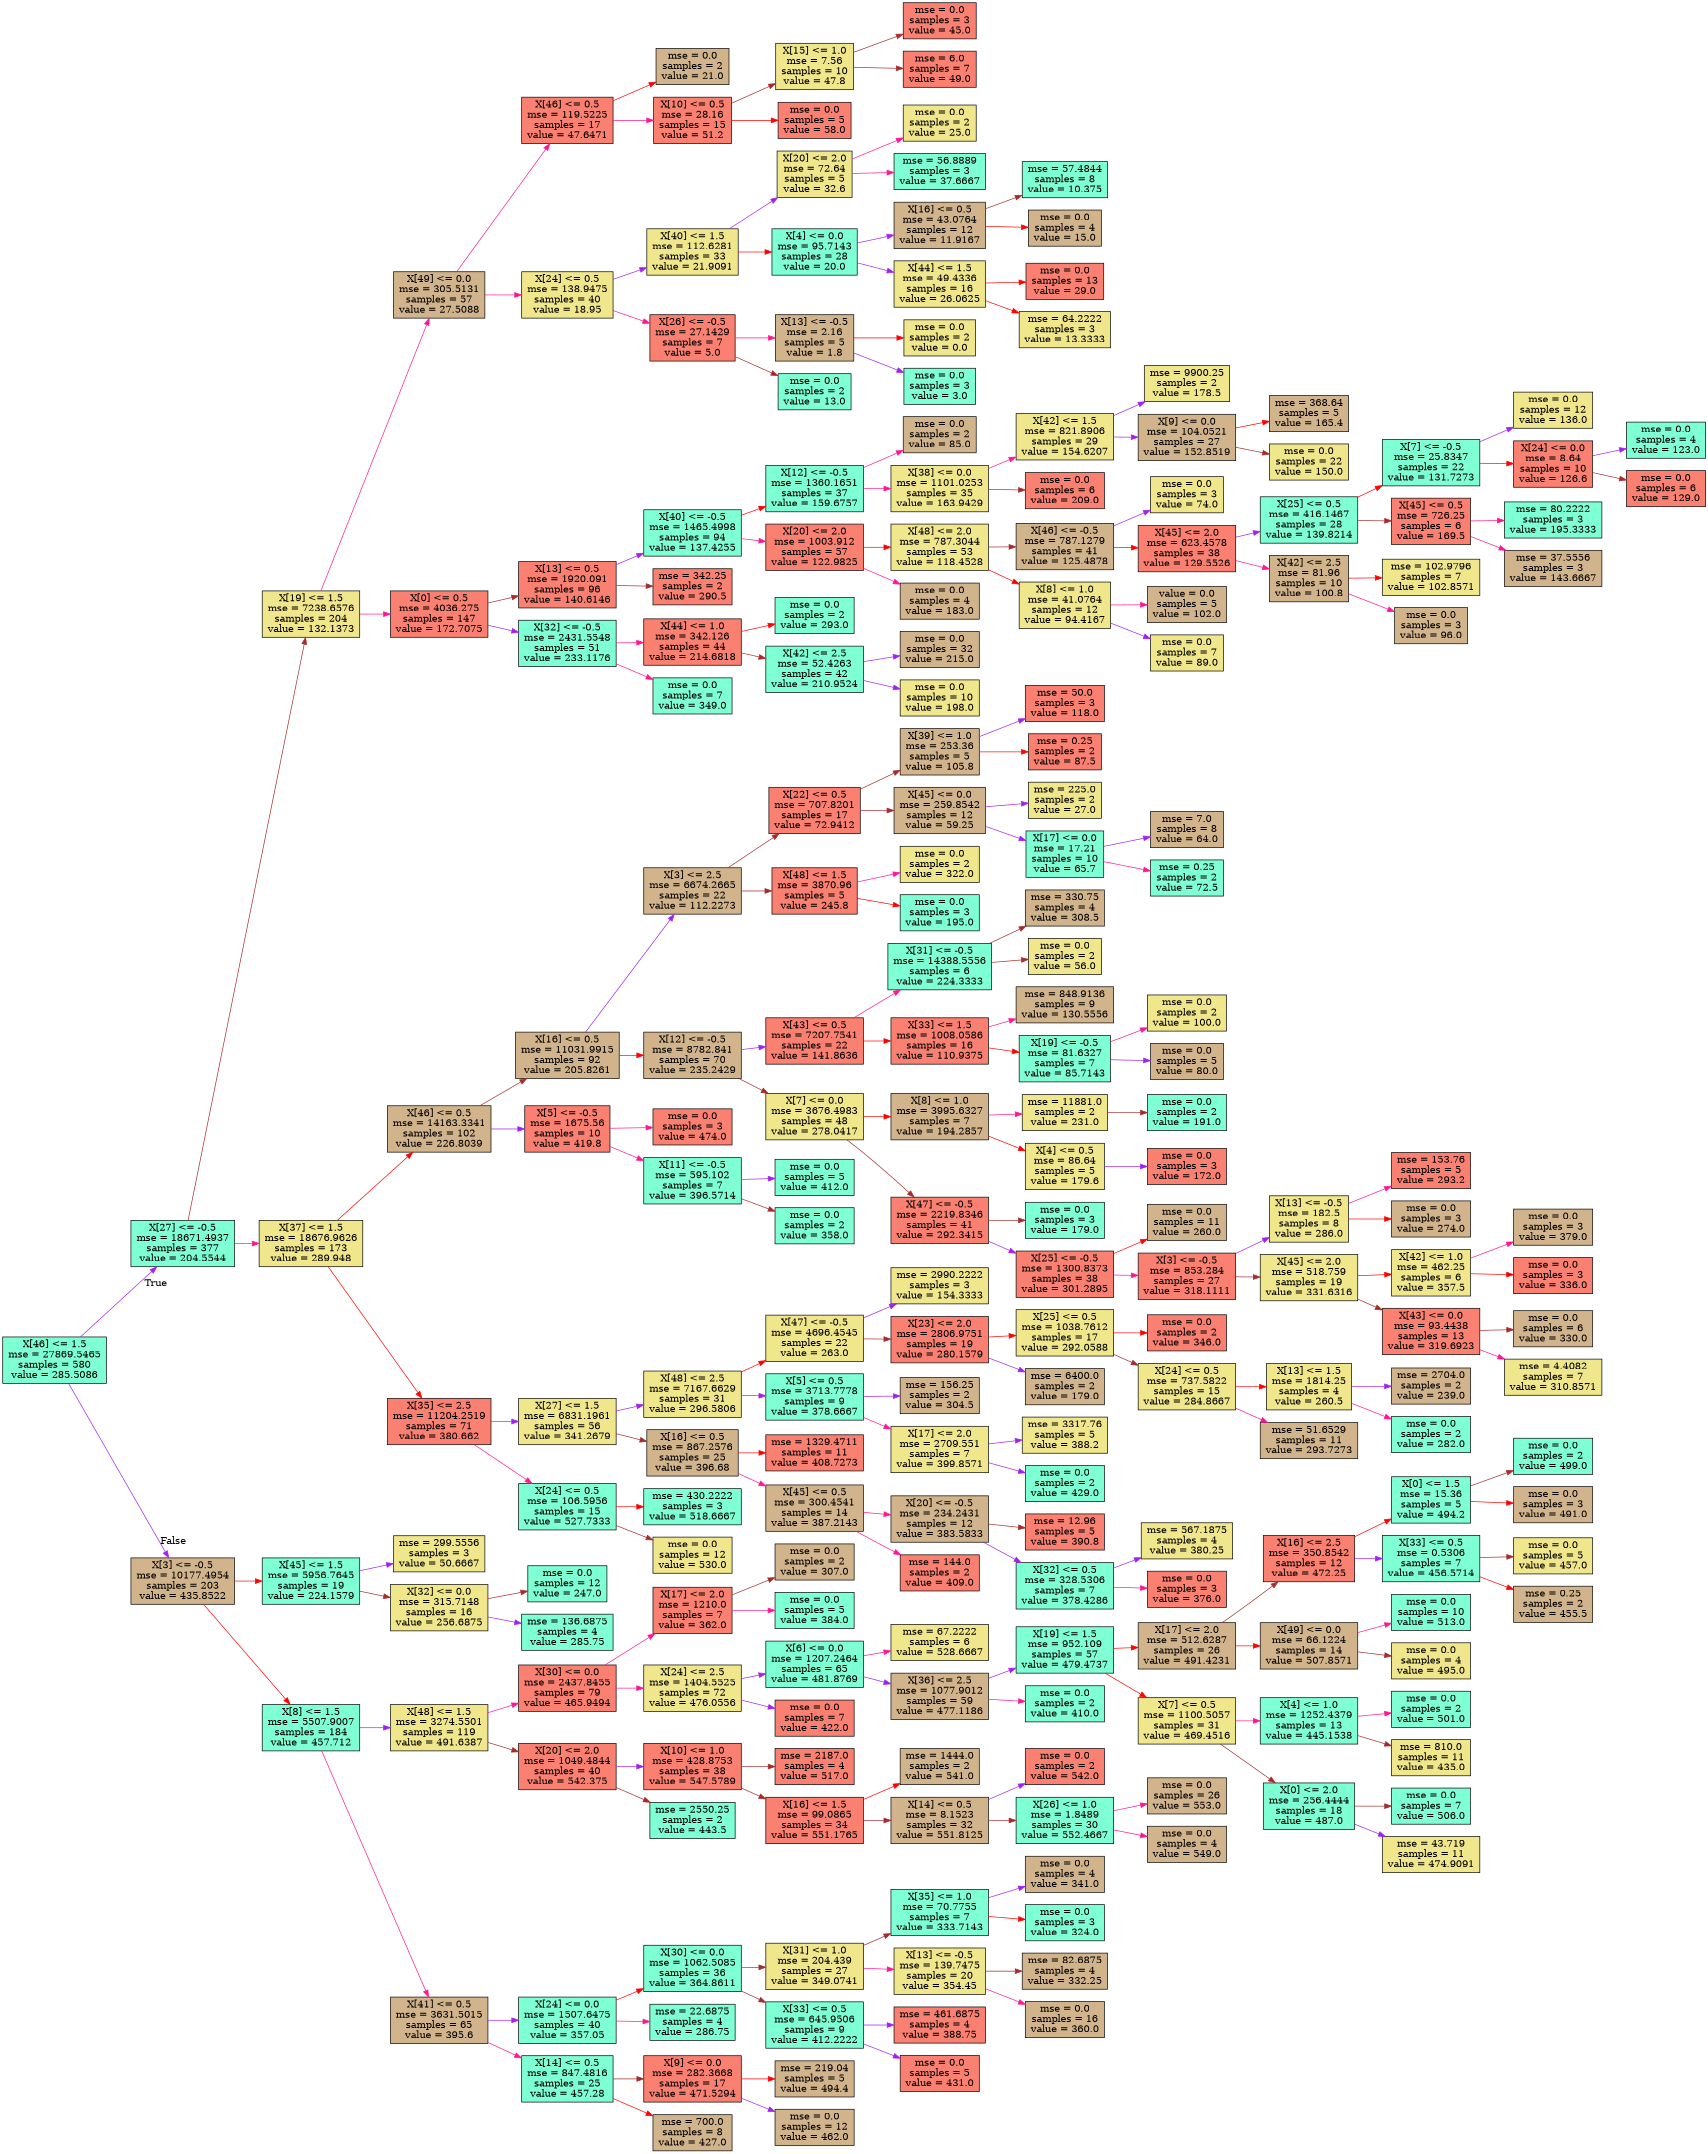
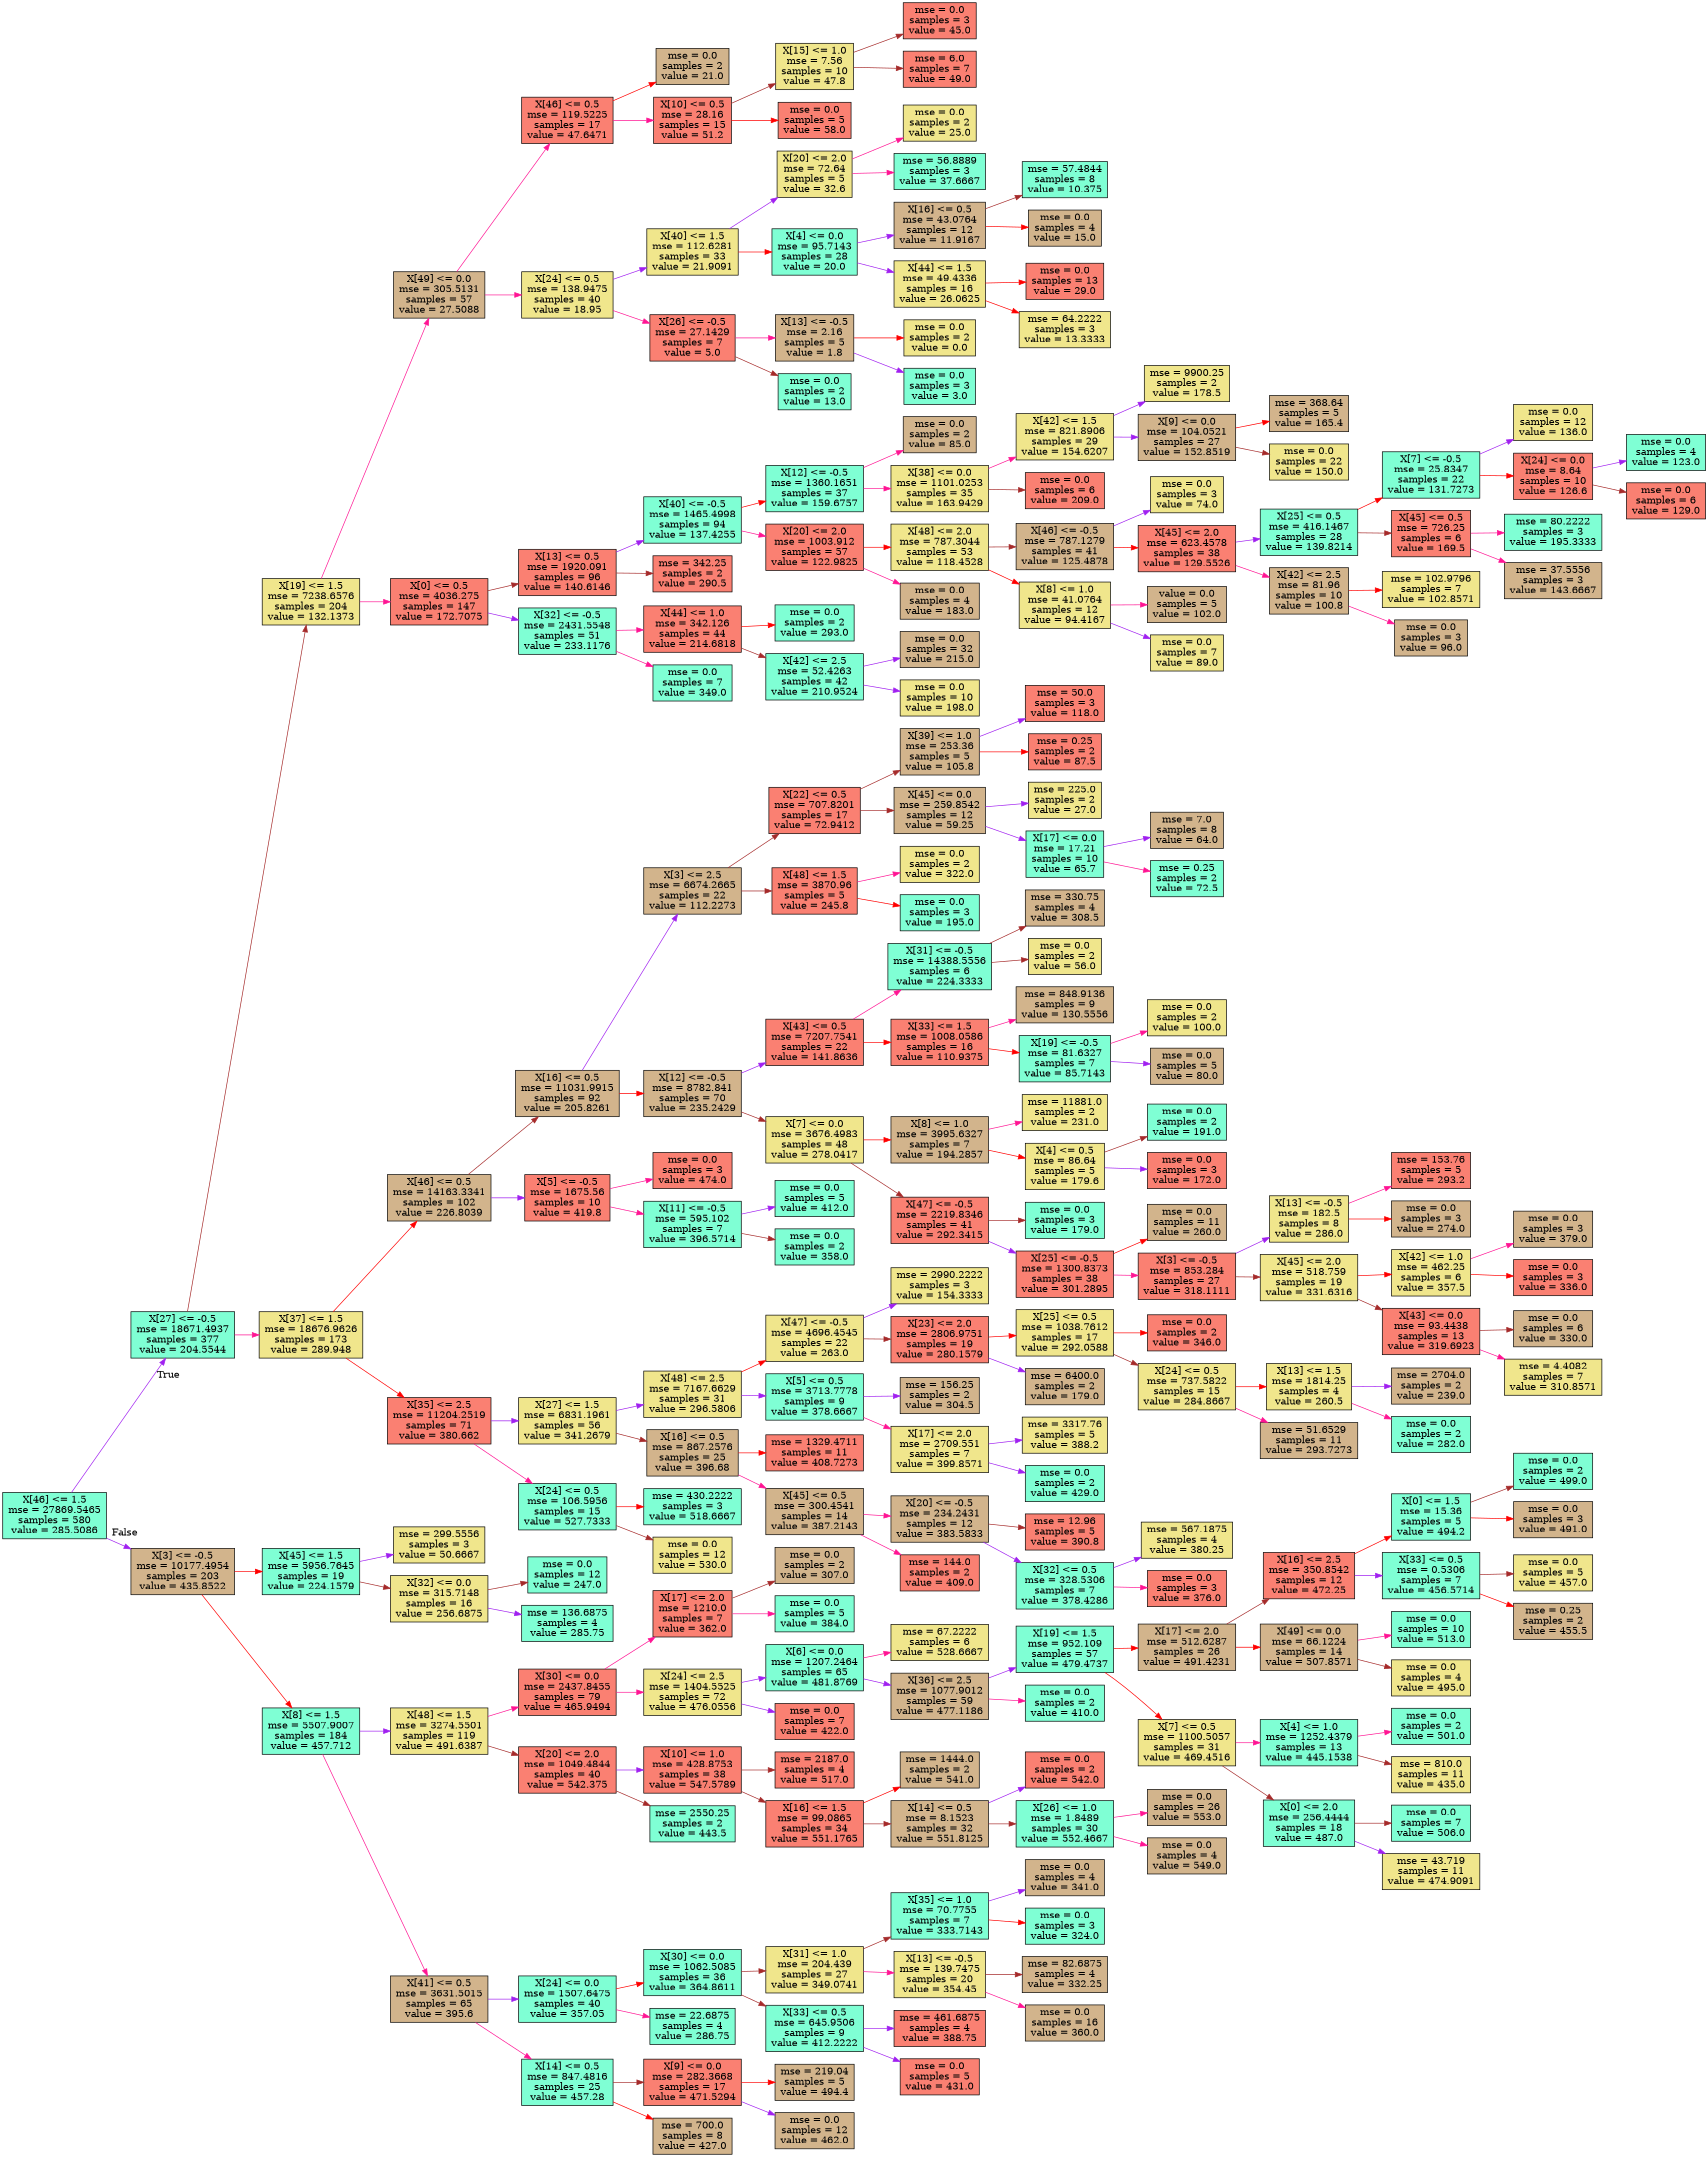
(1124, 1113) -> (1123, 1145)
